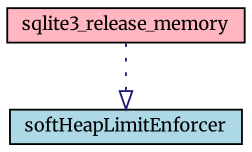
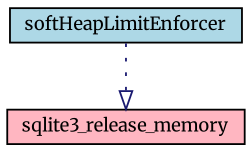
(126, 67) -> (126, 67)
